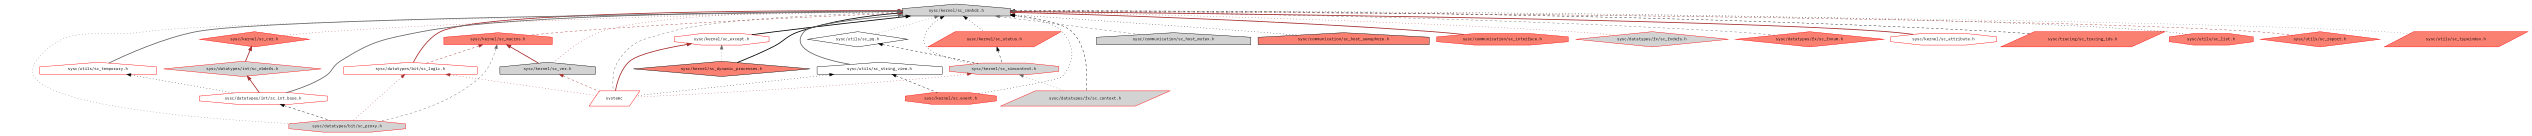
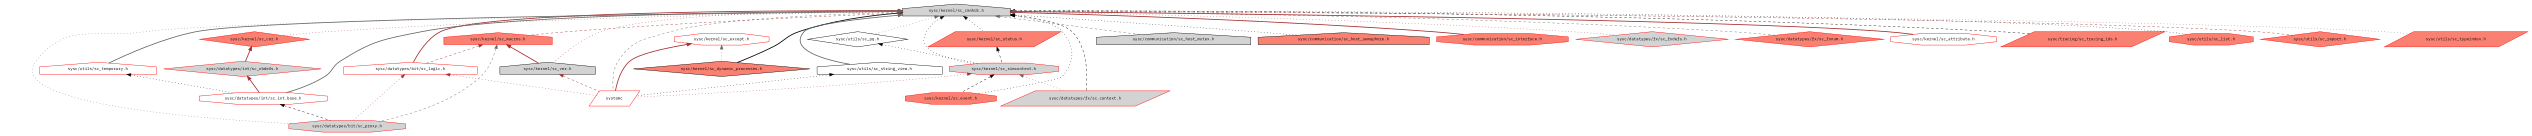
(856, 22) -> none
(930, 54) -> (930, 54)
(917, 84) -> (976, 85)
